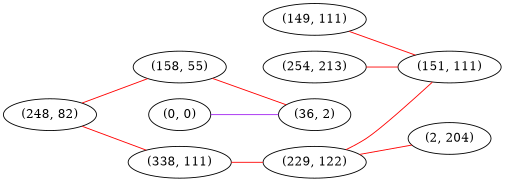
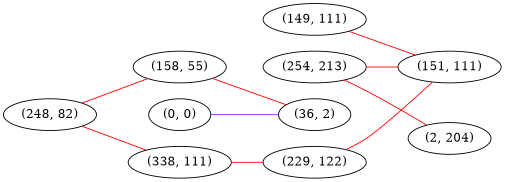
(386, 150) -> (386, 102)
